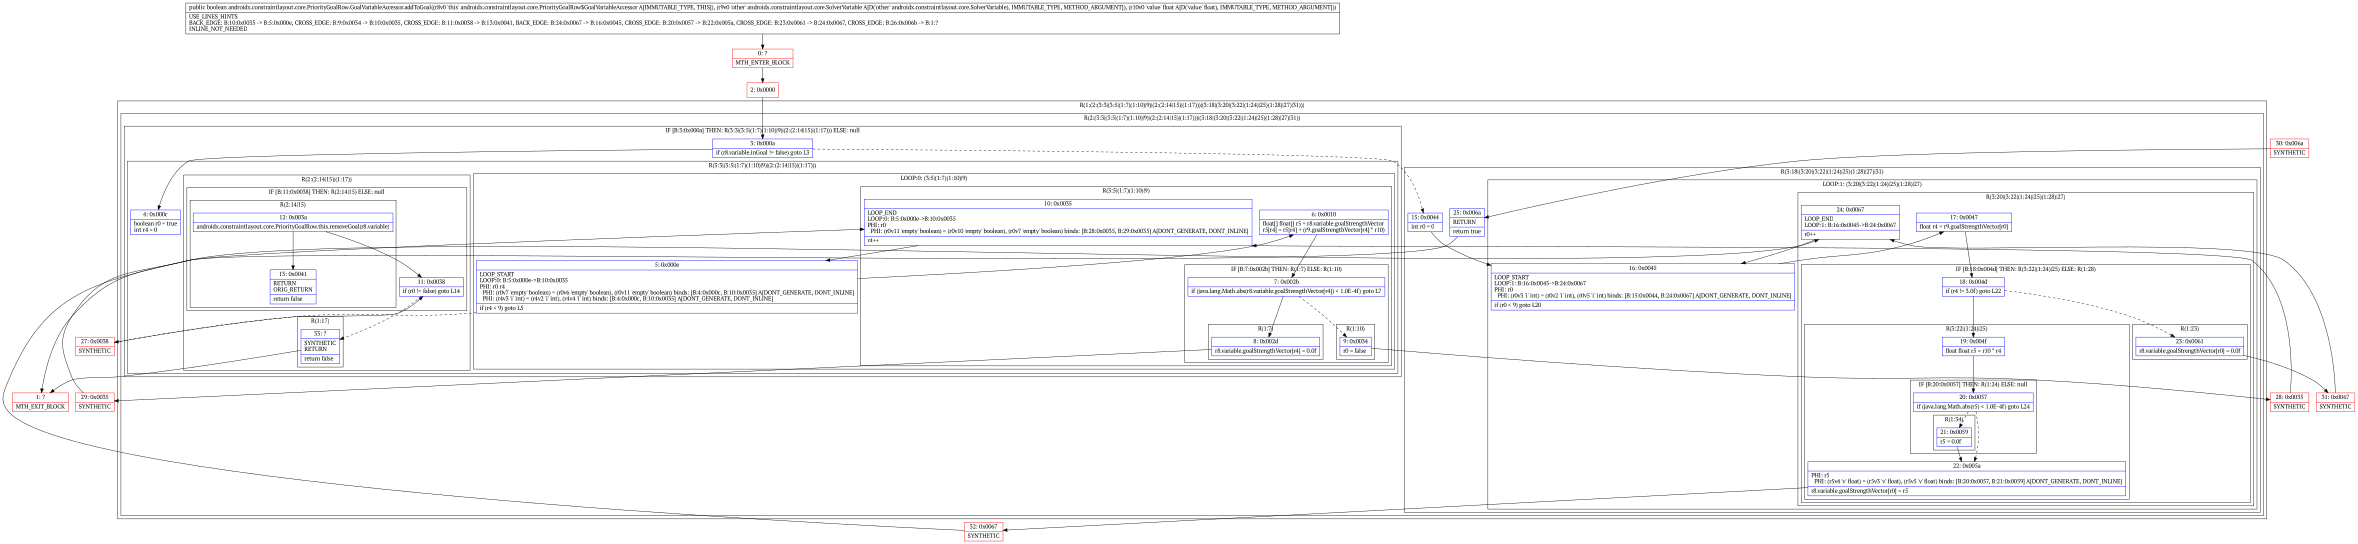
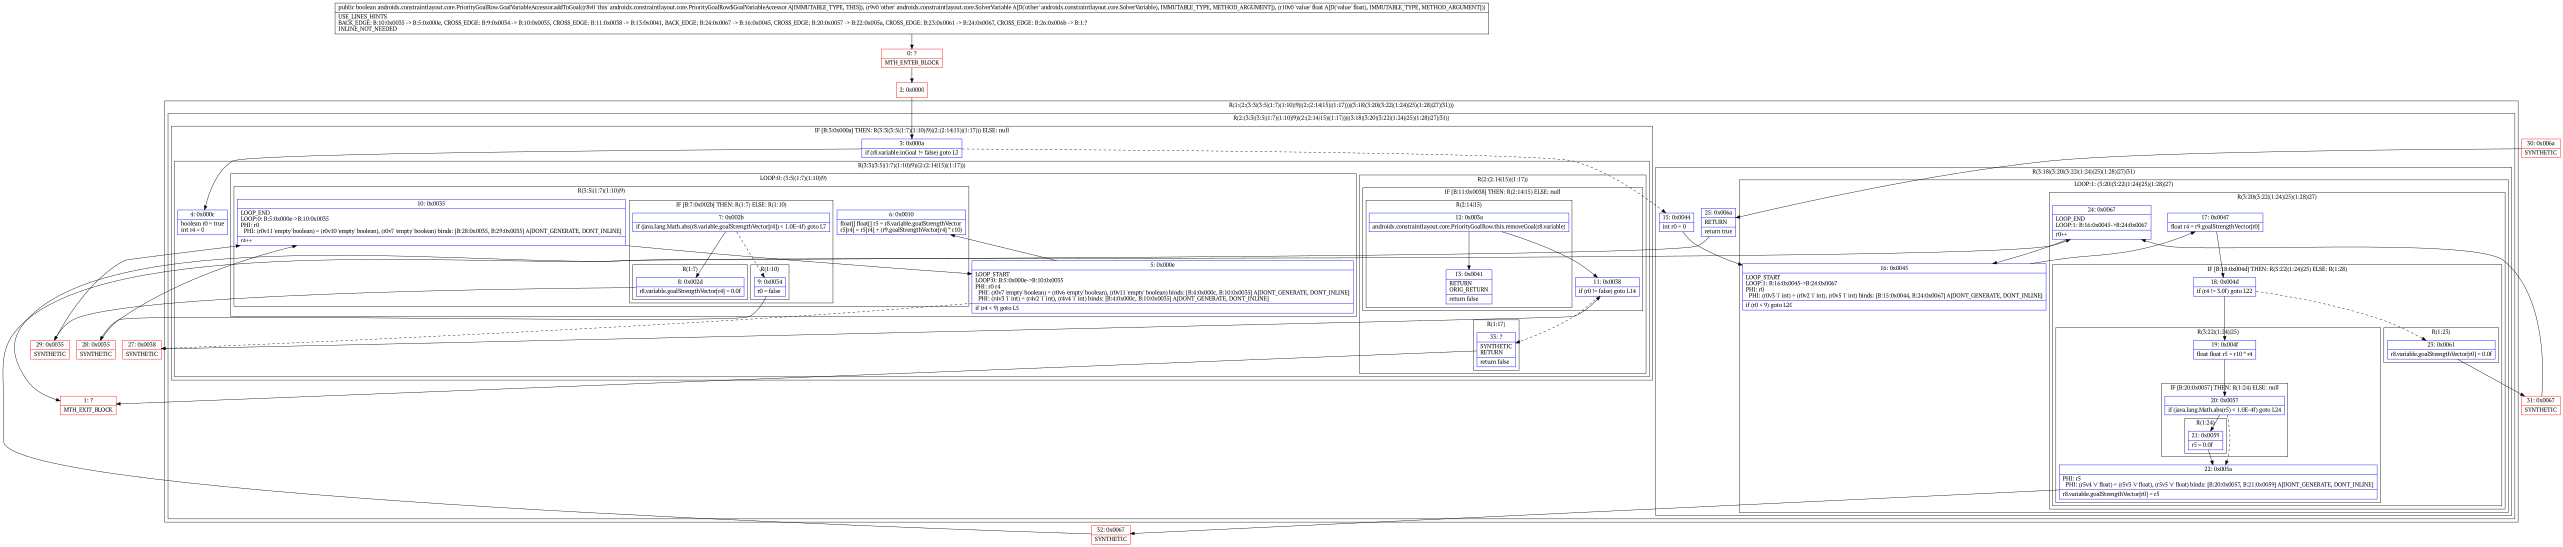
(1306, 252) -> none
(1965, 418) -> (2216, 421)
(1954, 420) -> (2206, 423)
